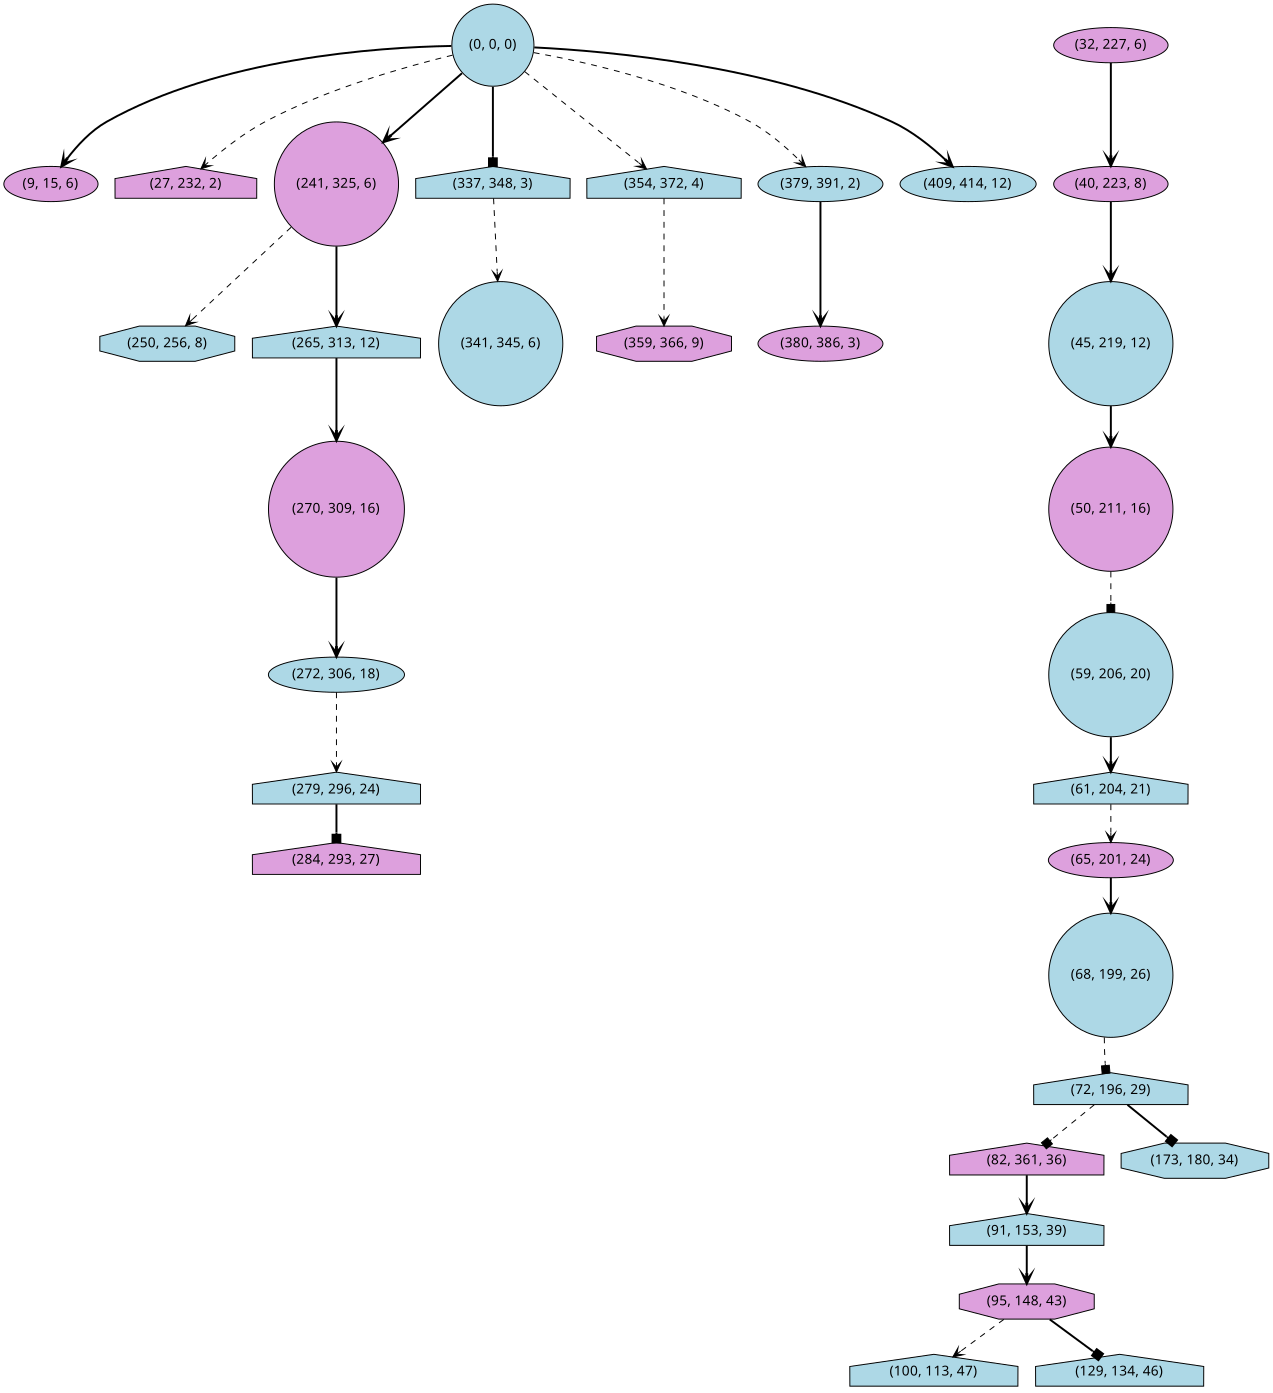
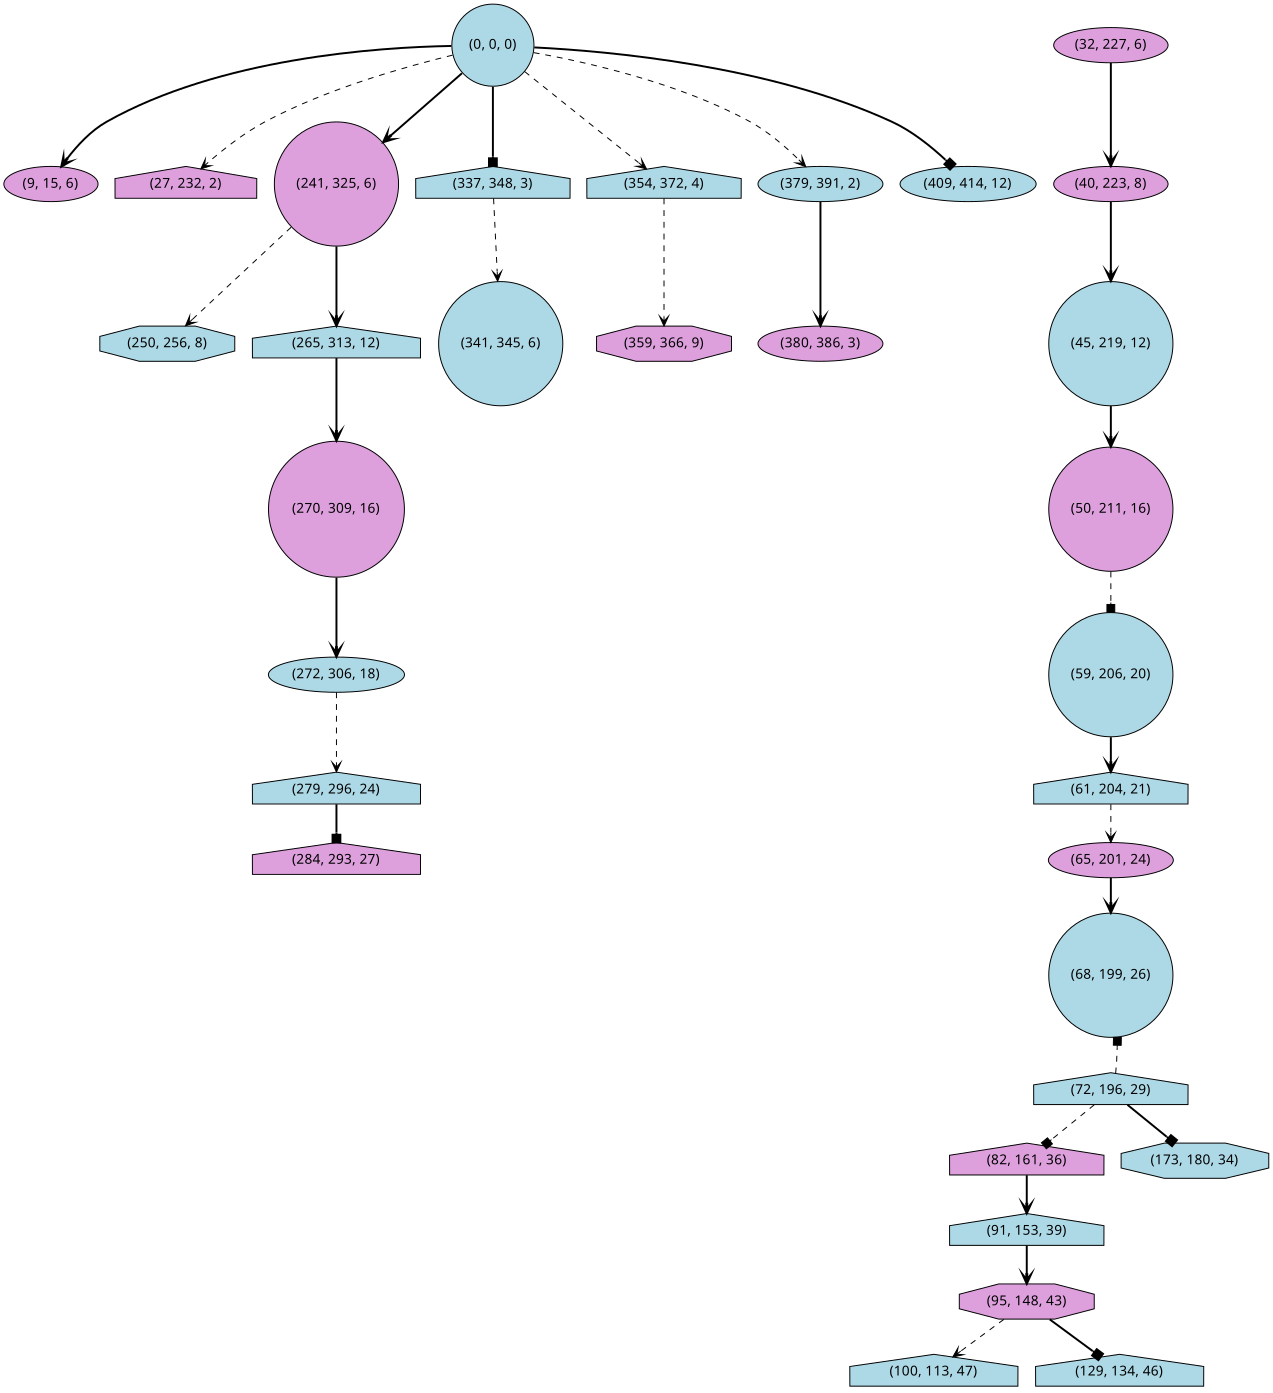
(749, 75) -> (749, 75)
(1105, 1050) -> (1117, 1060)
(1027, 1161) -> (1027, 1161)
